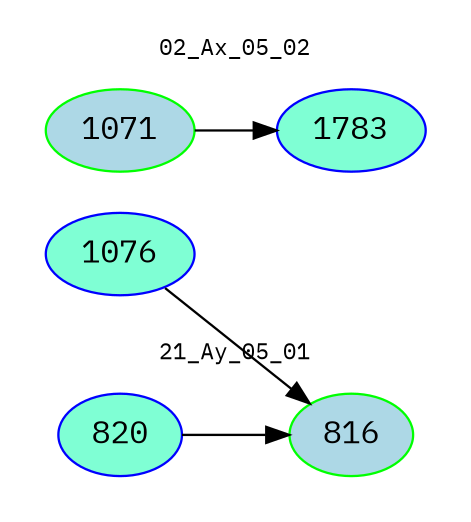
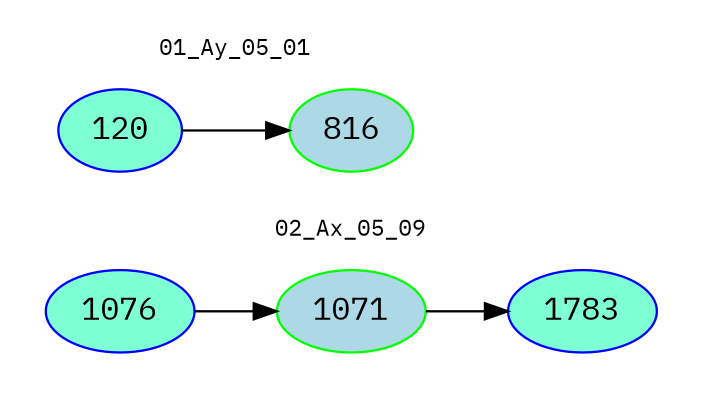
(236, 49) -> (351, 230)
(238, 346) -> (224, 311)
(236, 354) -> (236, 49)
(120, 435) -> (120, 130)
